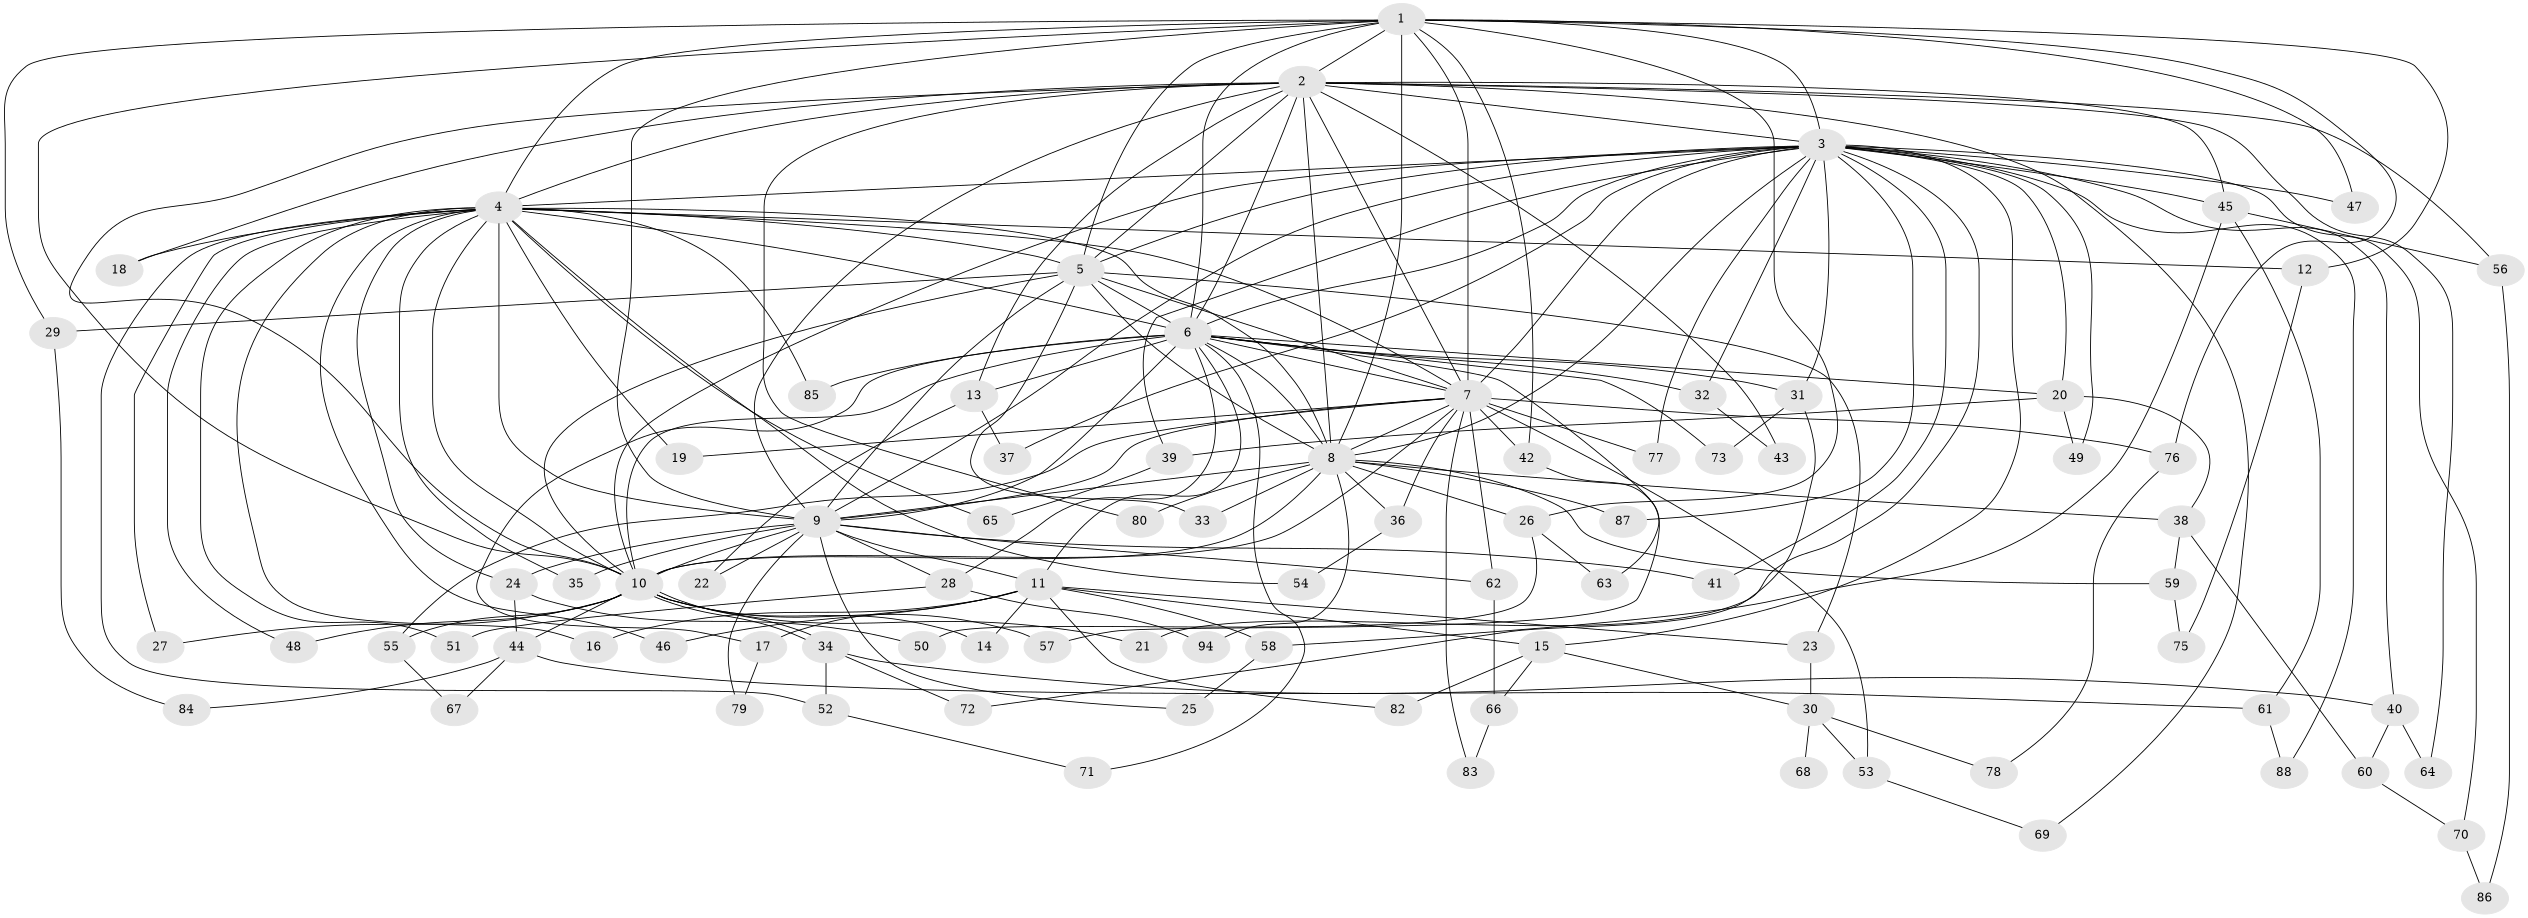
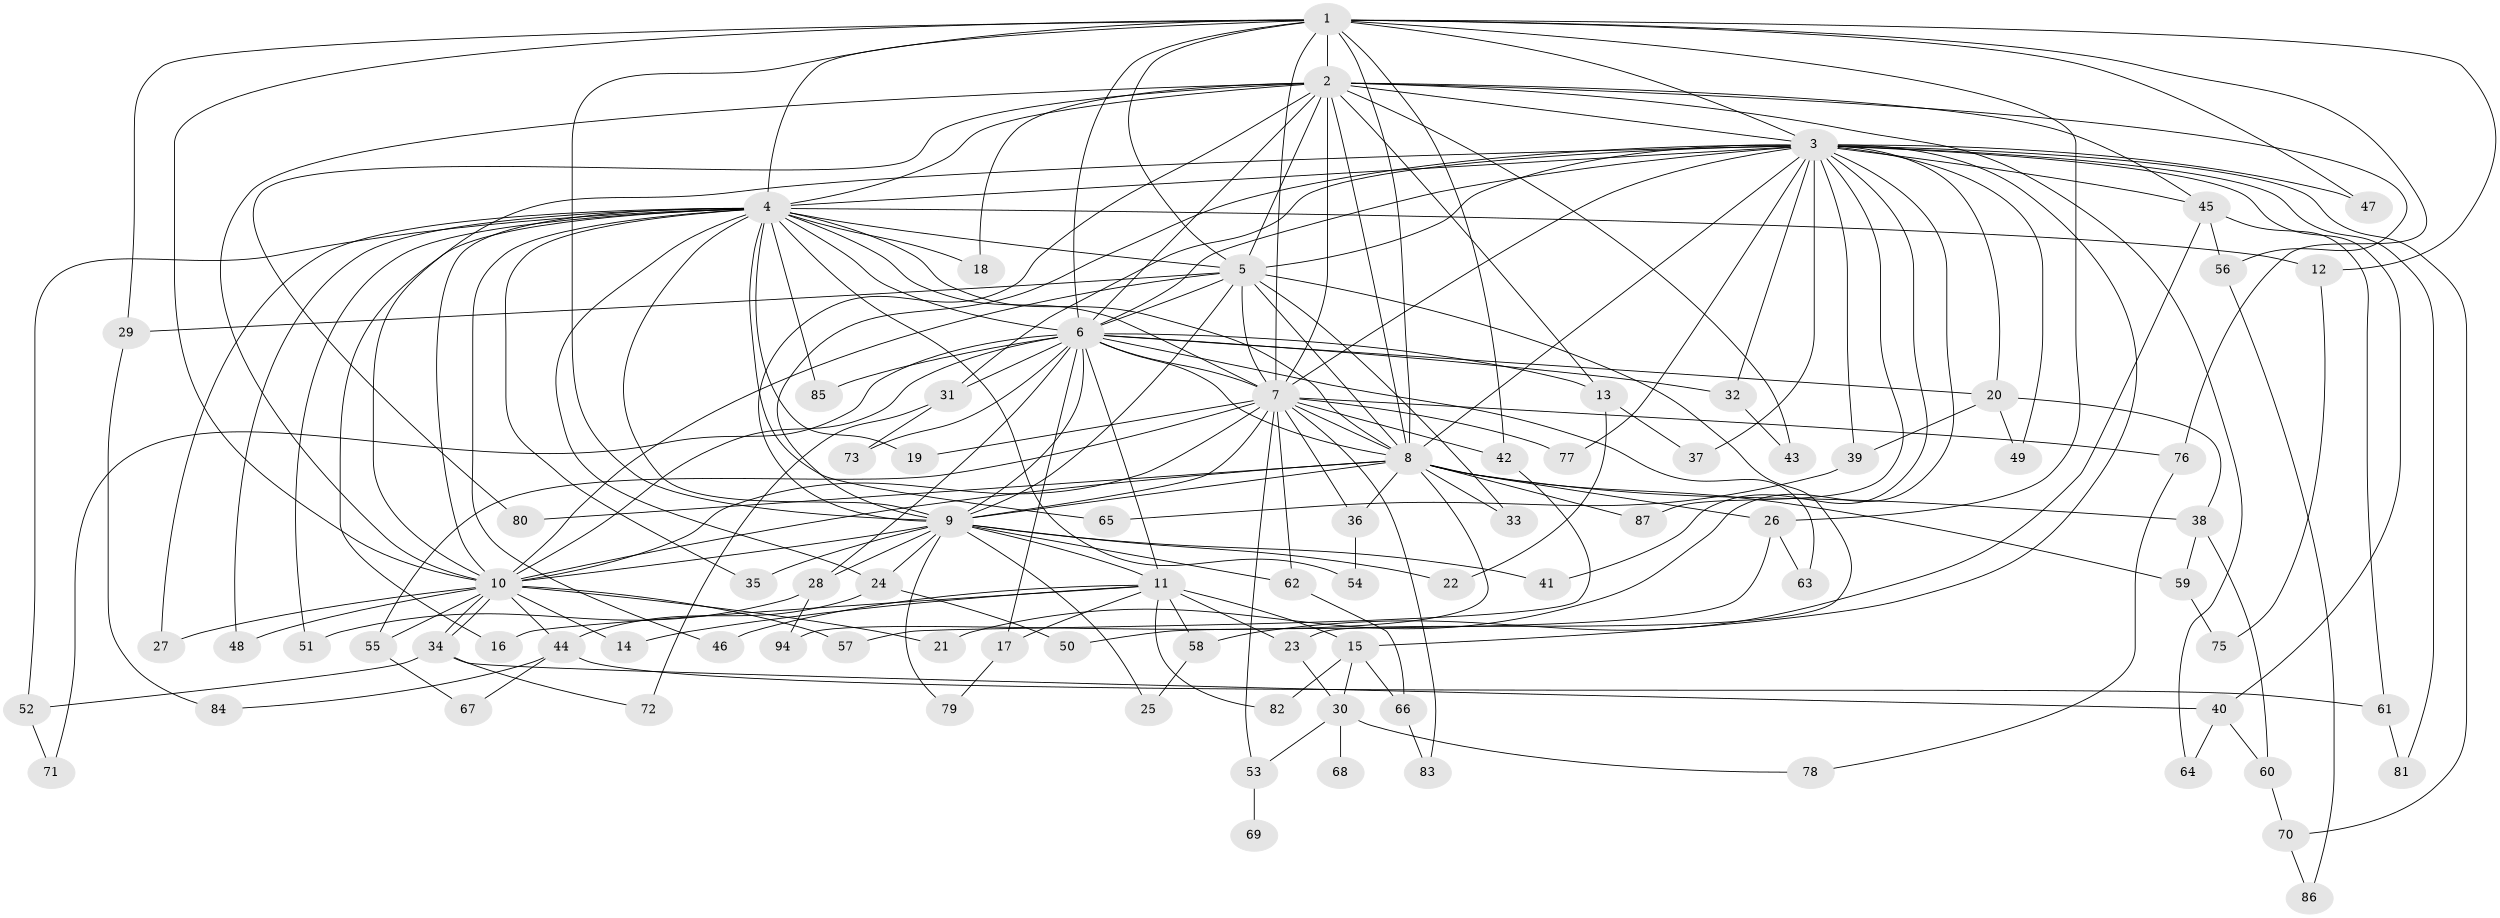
(2133, 242) -> none
(2284, 773) -> (2402, 773)
